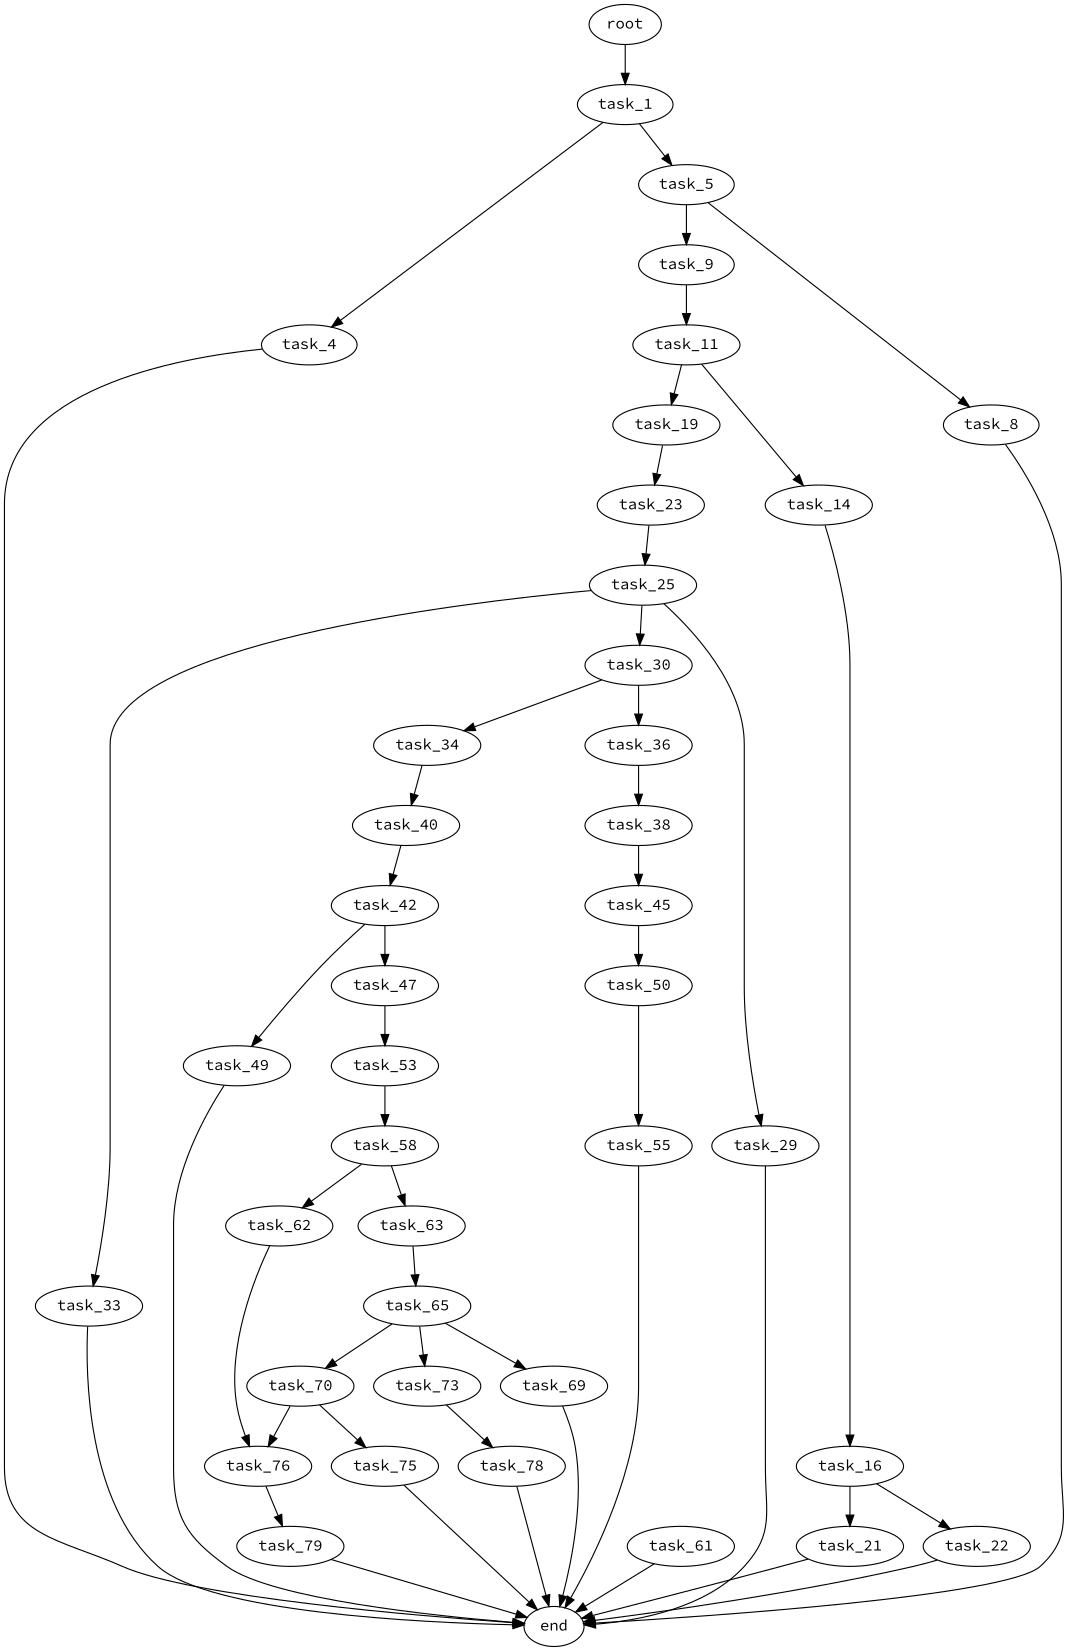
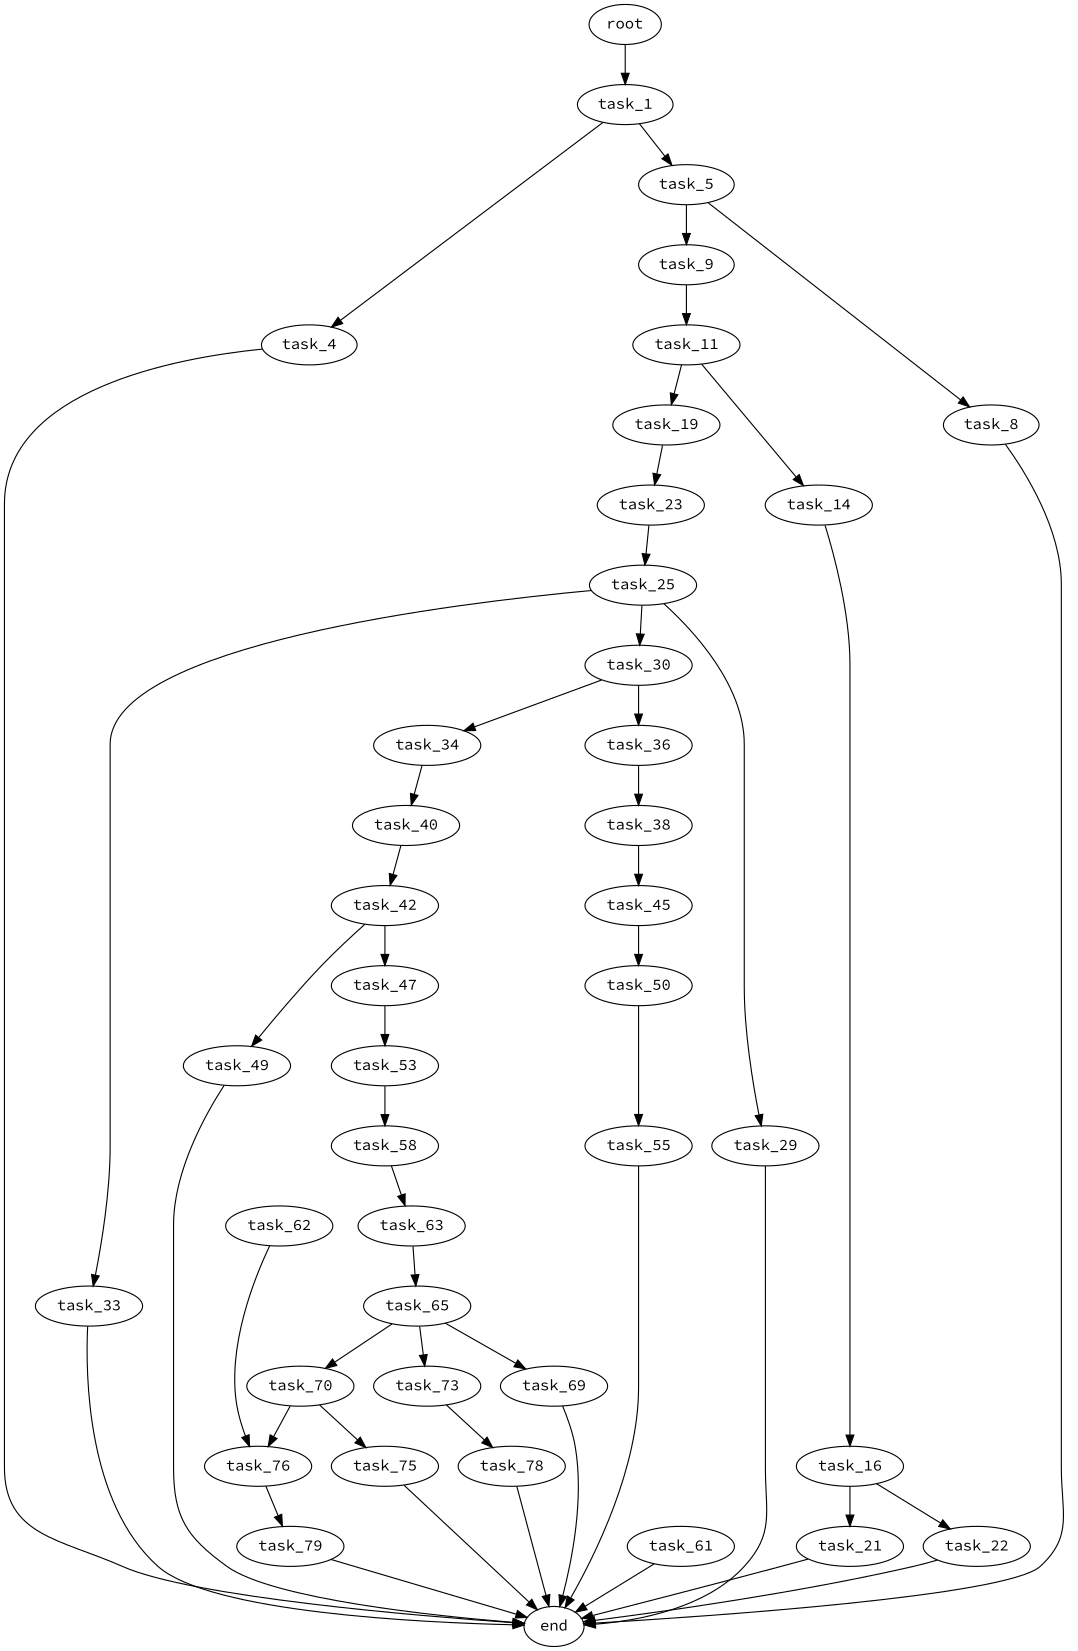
(336, 1183) -> none
